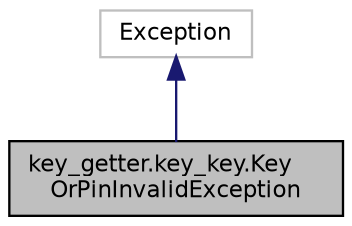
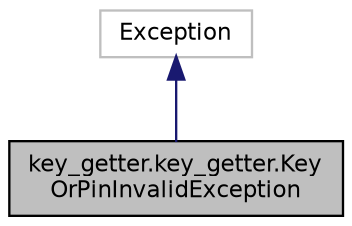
(176, 178) -> (176, 178)
